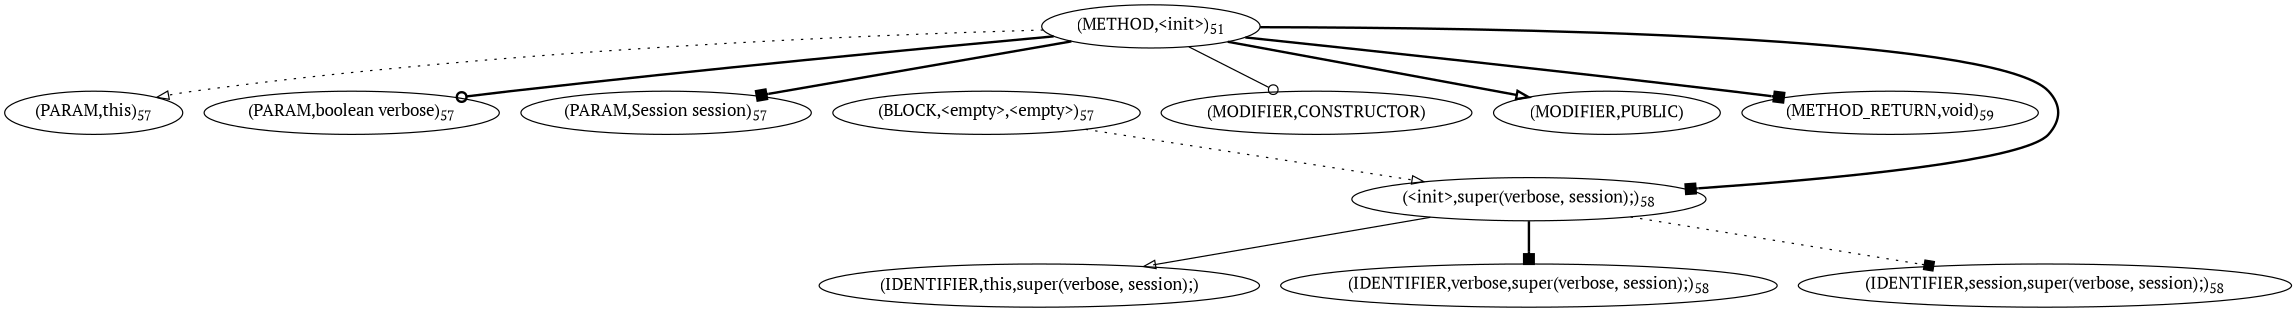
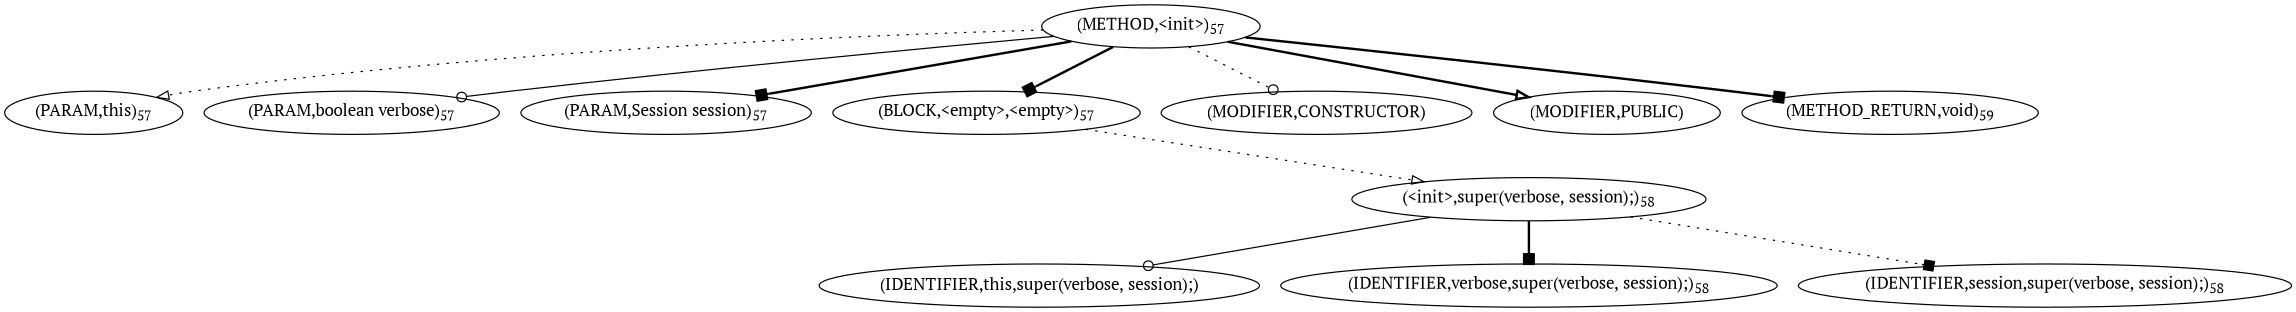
(1218, 25) -> (1218, 25)
(1860, 49) -> (1075, 67)
(760, 65) -> (760, 65)
(1229, 67) -> (1229, 67)
(1292, 241) -> (1292, 241)
